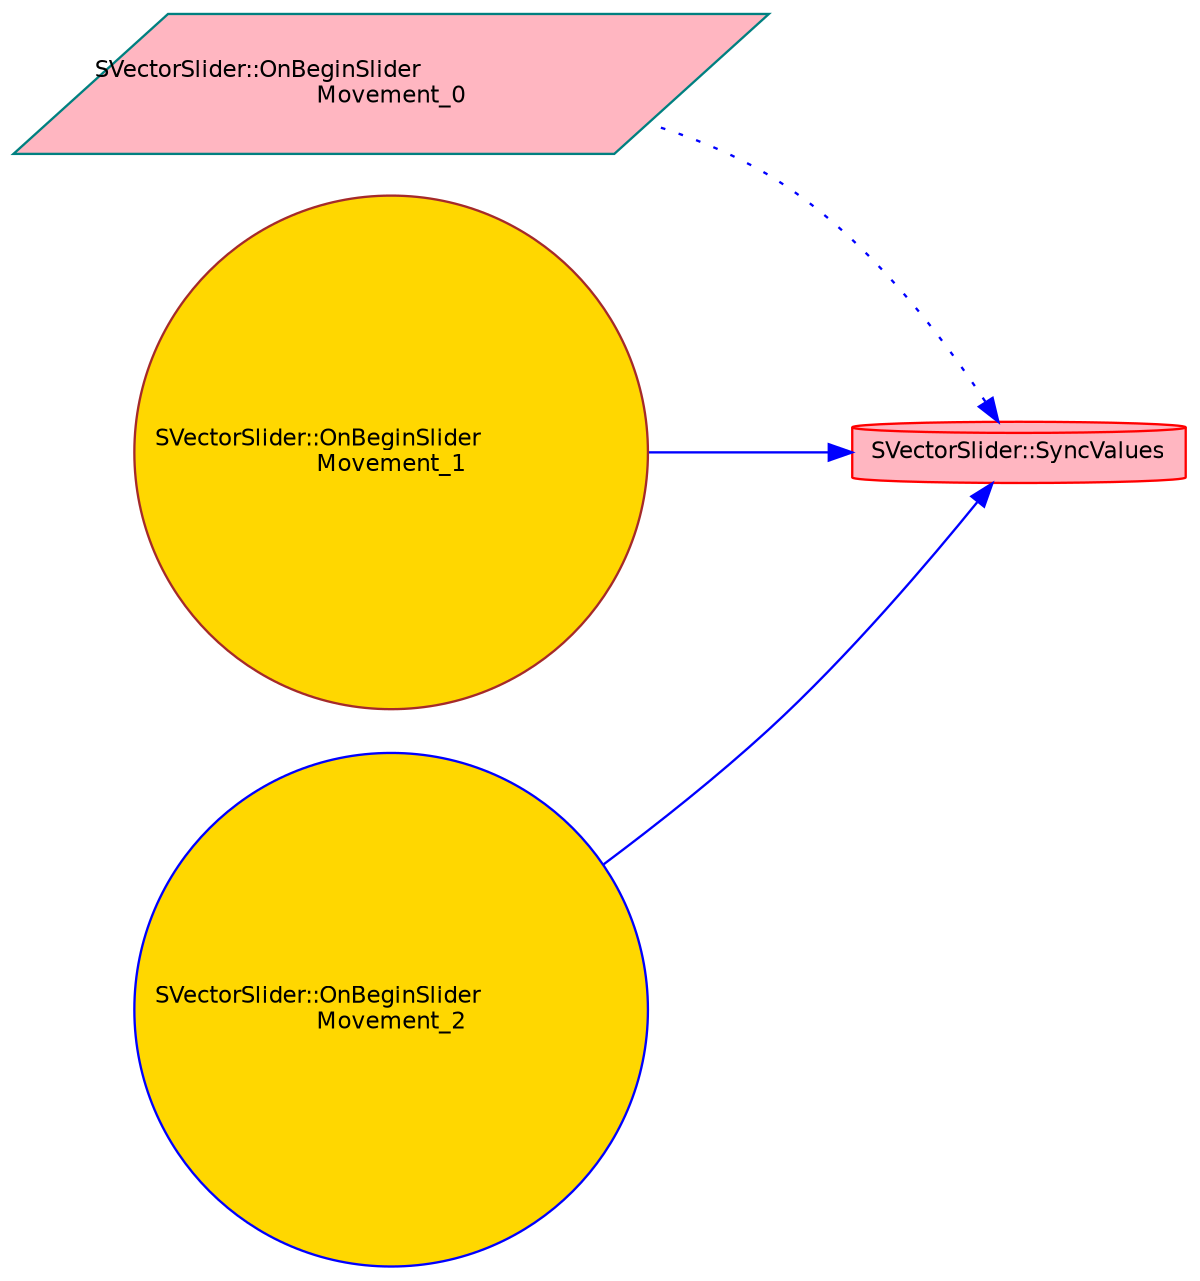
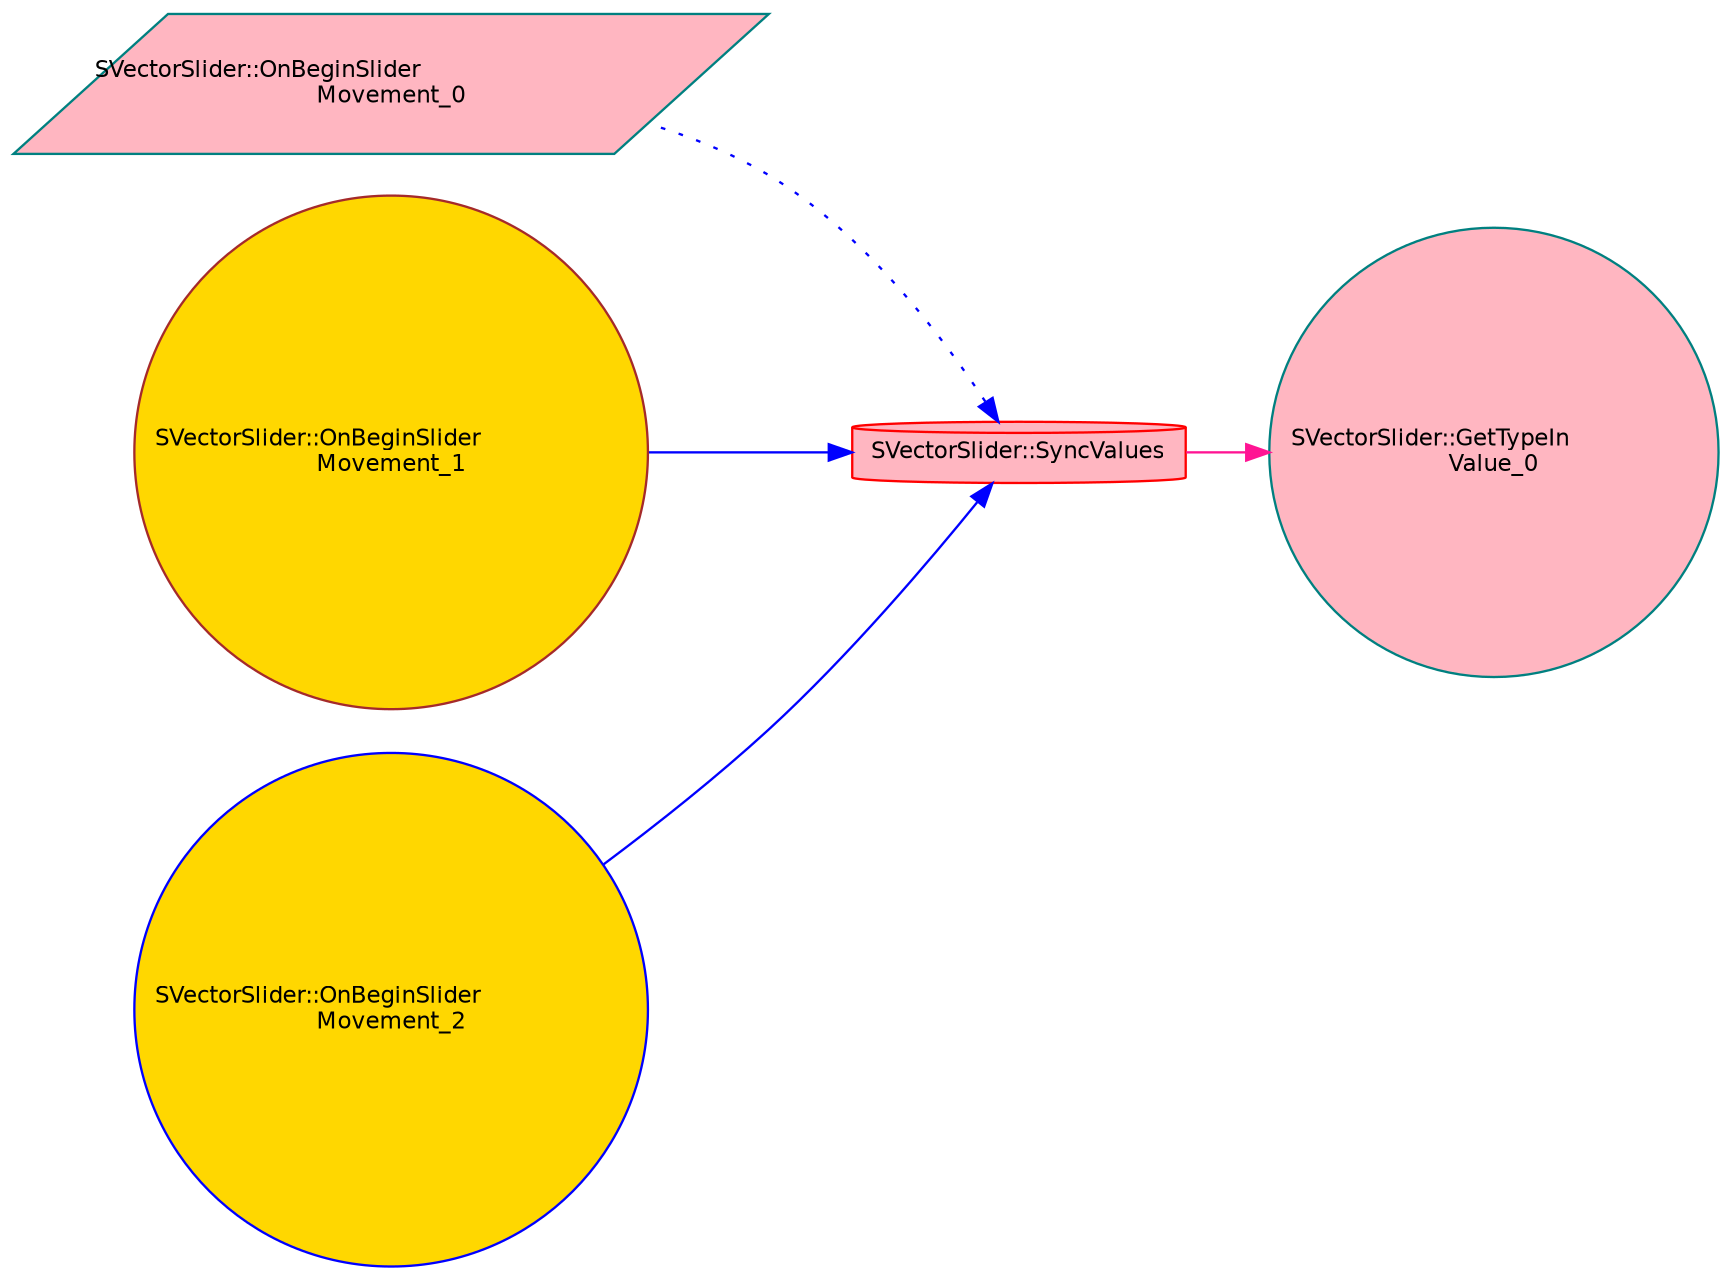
none -> (1494, 452)
